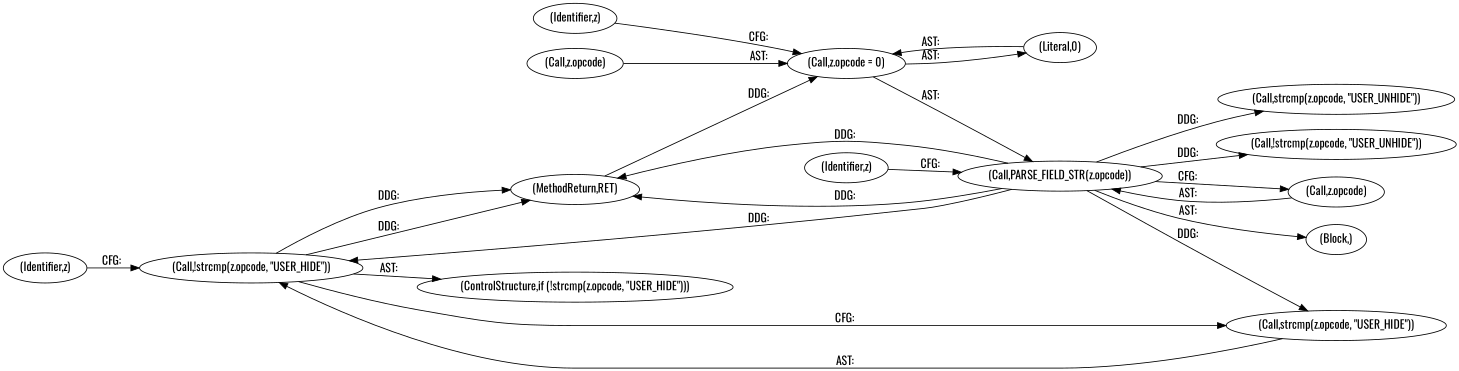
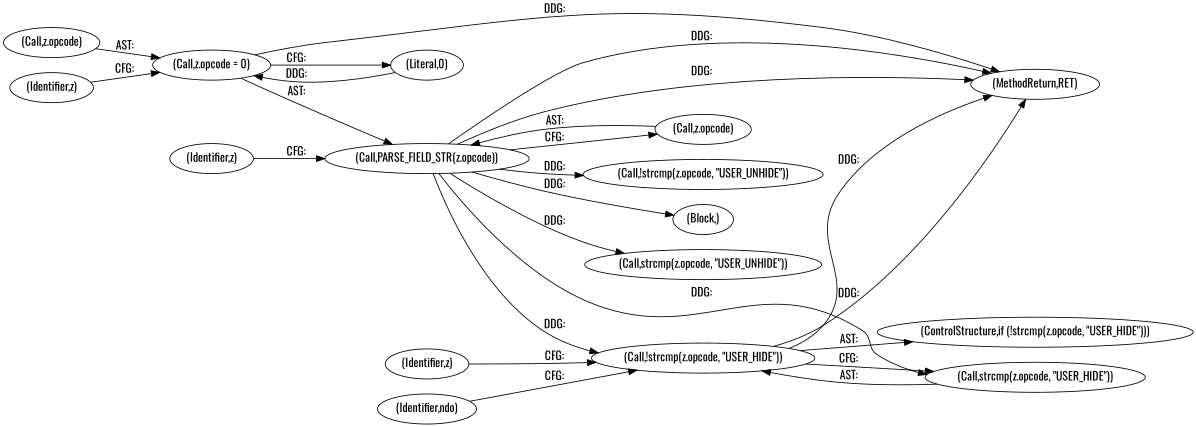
(932, 43) -> (298, 75)
(932, 56) -> (298, 59)
(707, 128) -> (625, 14)
(1189, 212) -> (556, 185)
none -> (427, 409)
